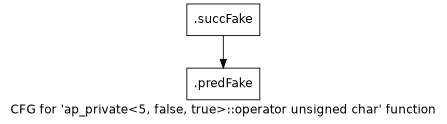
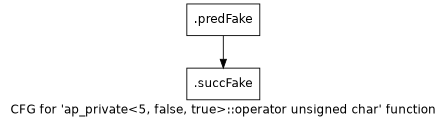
(223, 48) -> (223, 48)
